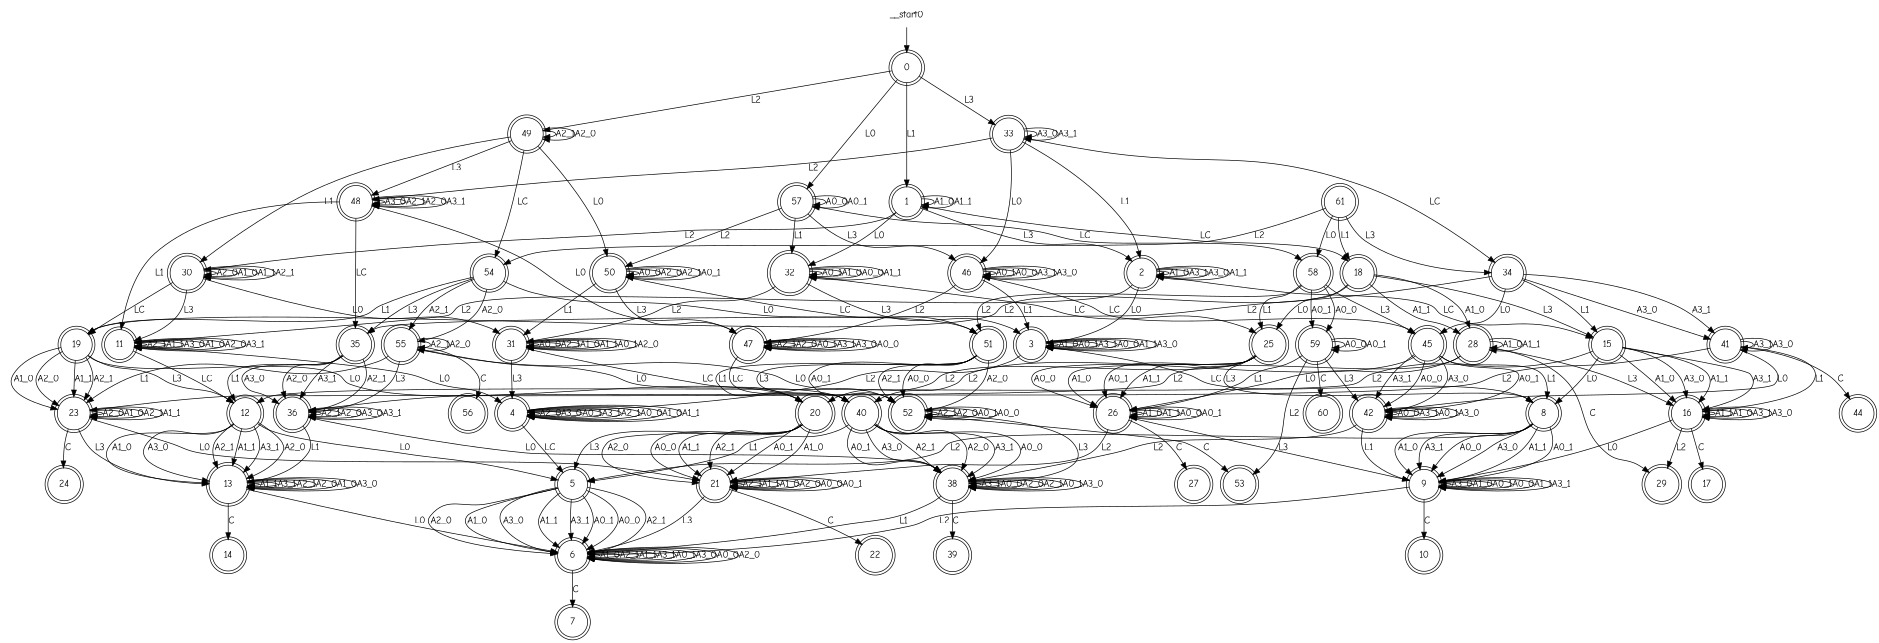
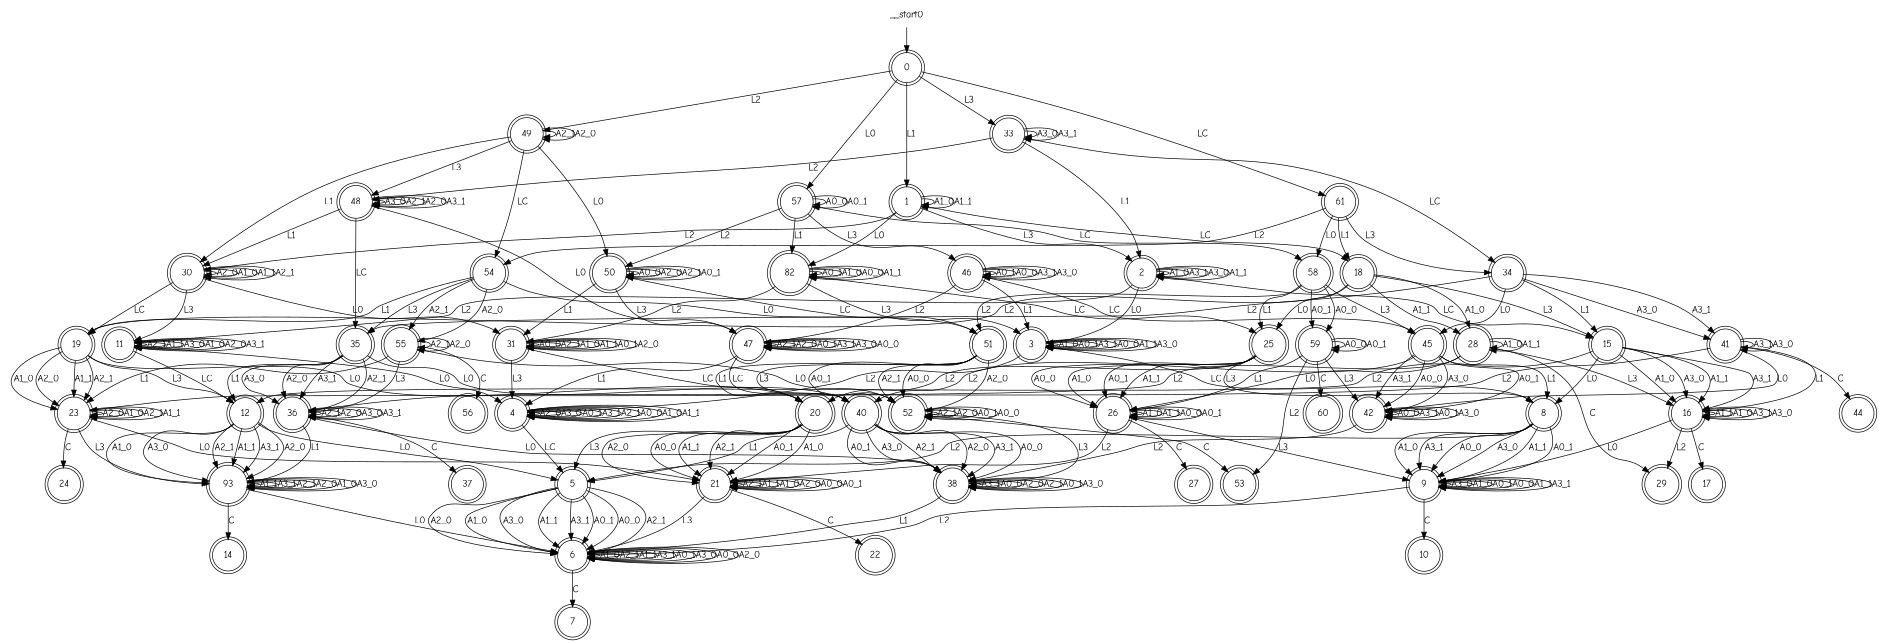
none -> (1122, 126)
(1009, 207) -> none
(205, 224) -> (275, 236)
(790, 273) -> (790, 273)
none -> (643, 369)
(629, 382) -> (602, 393)
(1372, 462) -> none
(228, 484) -> (228, 484)
none -> (467, 484)
(953, 555) -> none
